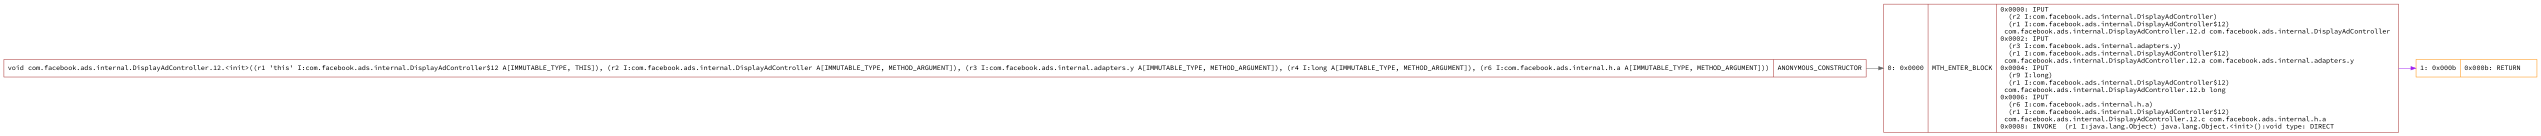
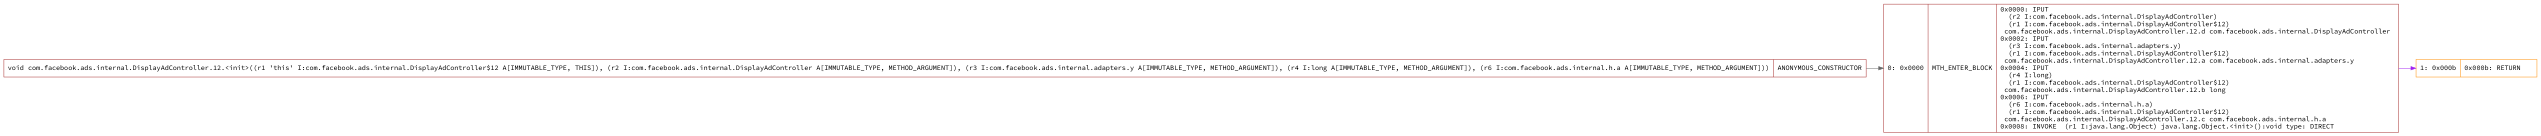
(2027, 75) -> (2027, 75)
